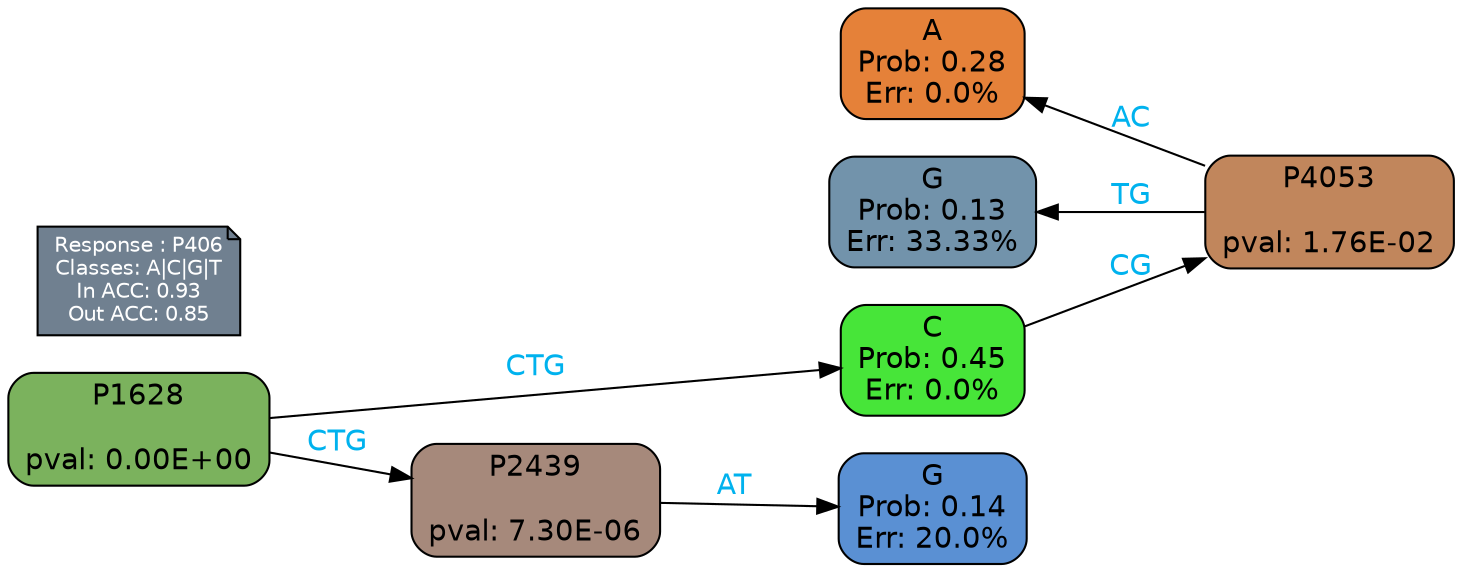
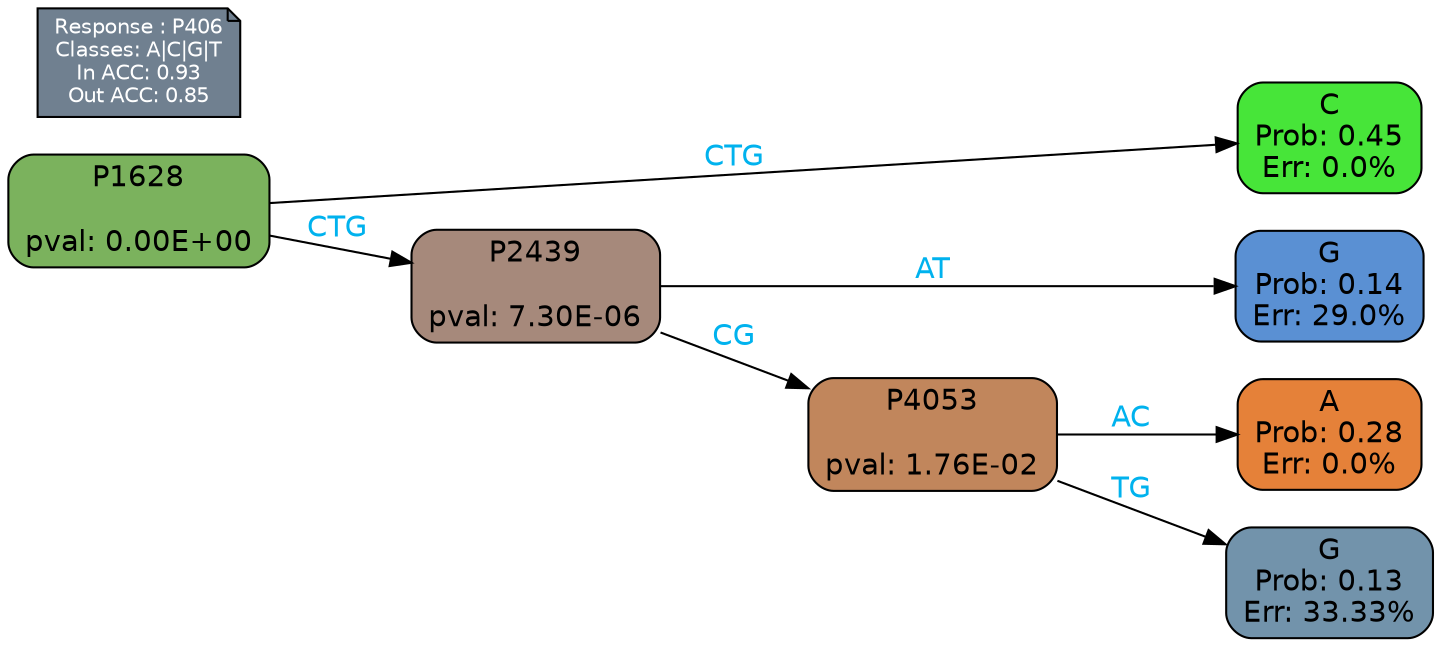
(1105, 296) -> (725, 357)
(933, 509) -> (1330, 286)
